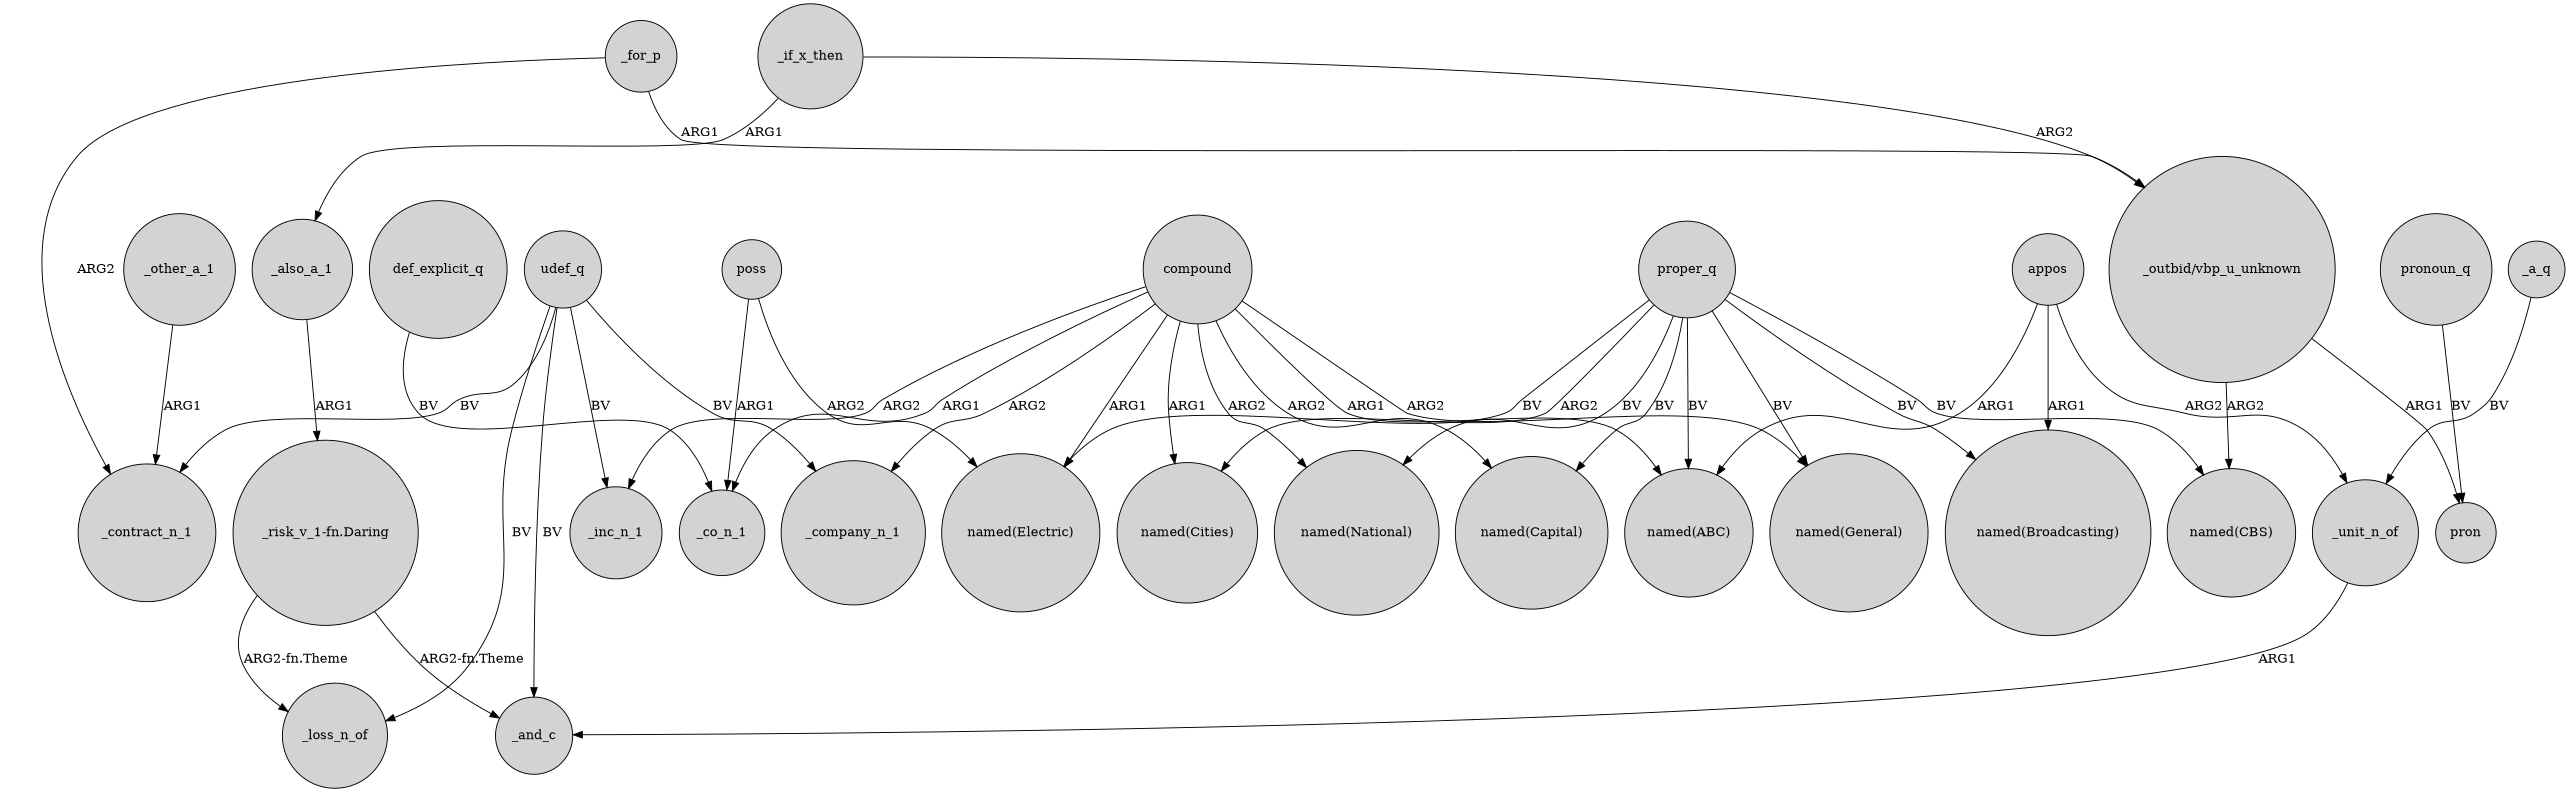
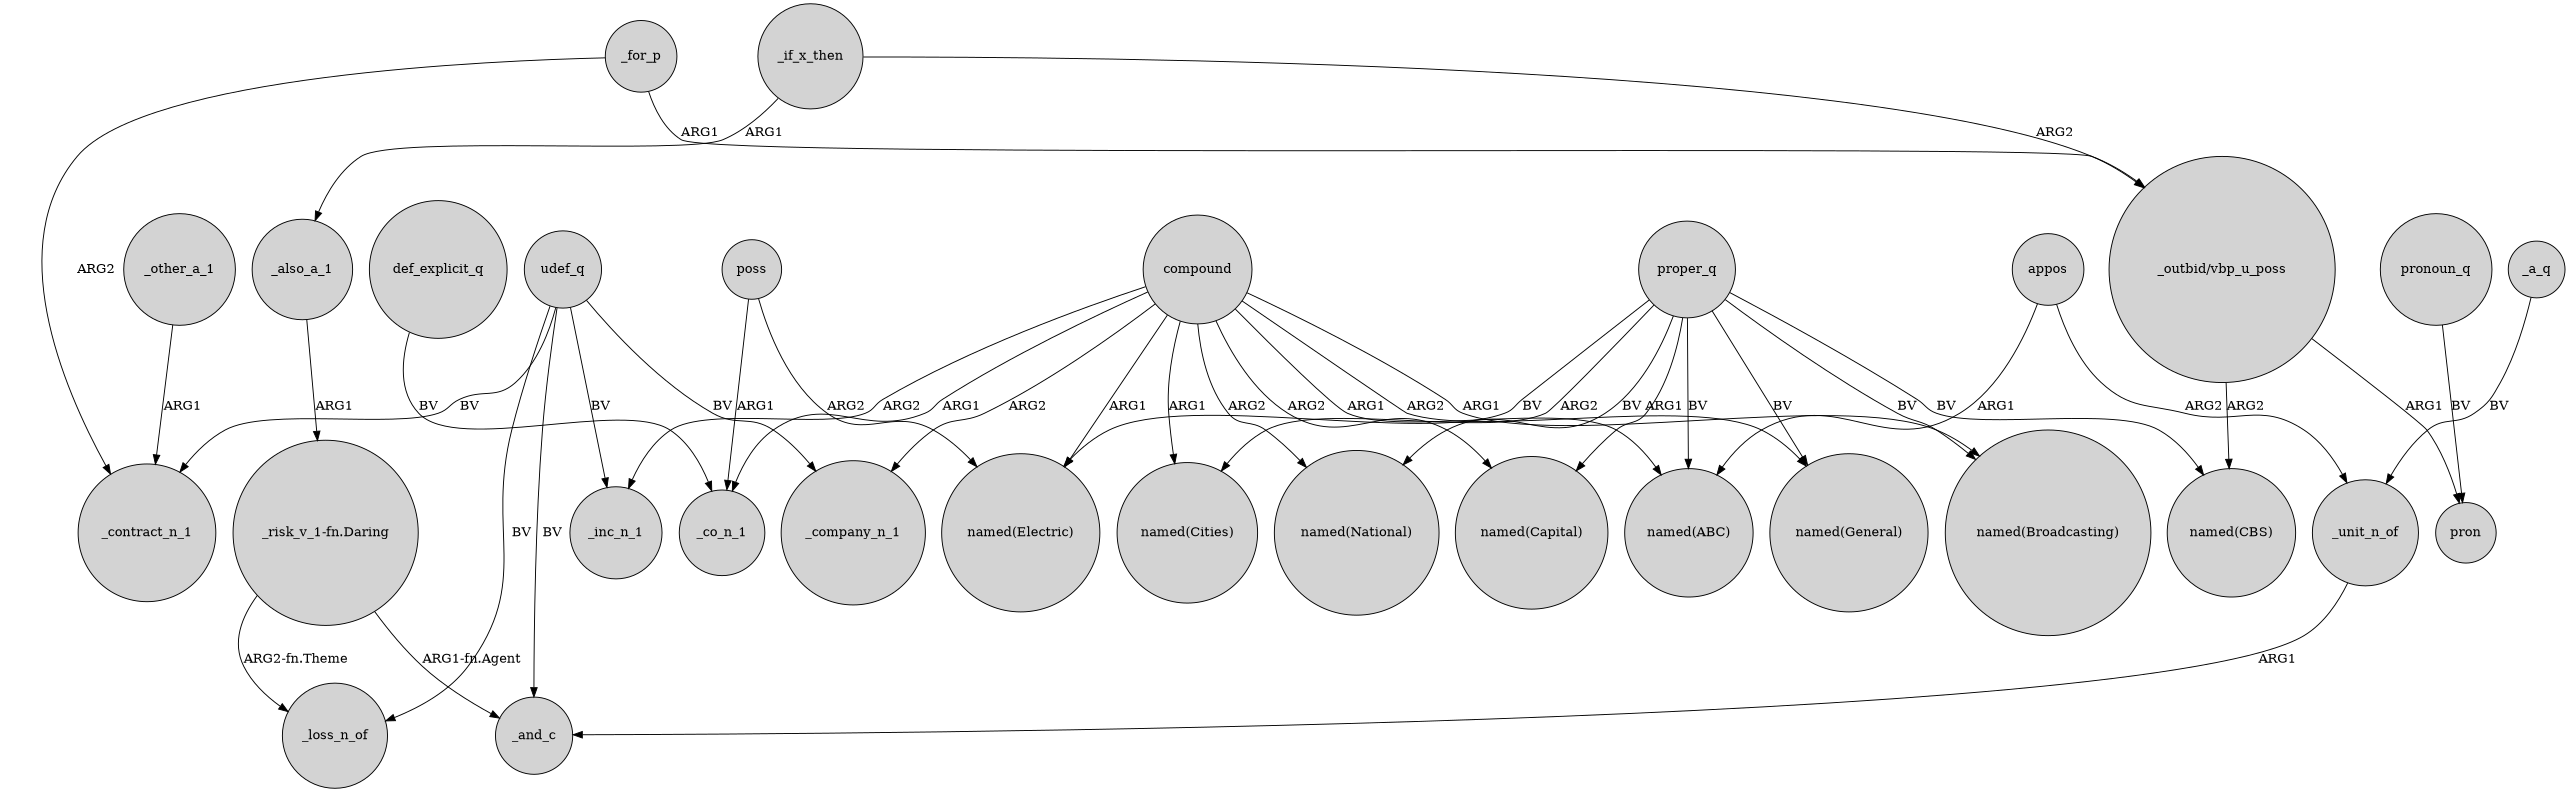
(2222, 269) -> (2222, 269)
(2048, 363) -> (1654, 423)
(1664, 406) -> (1664, 406)
(472, 659) -> (472, 659)
